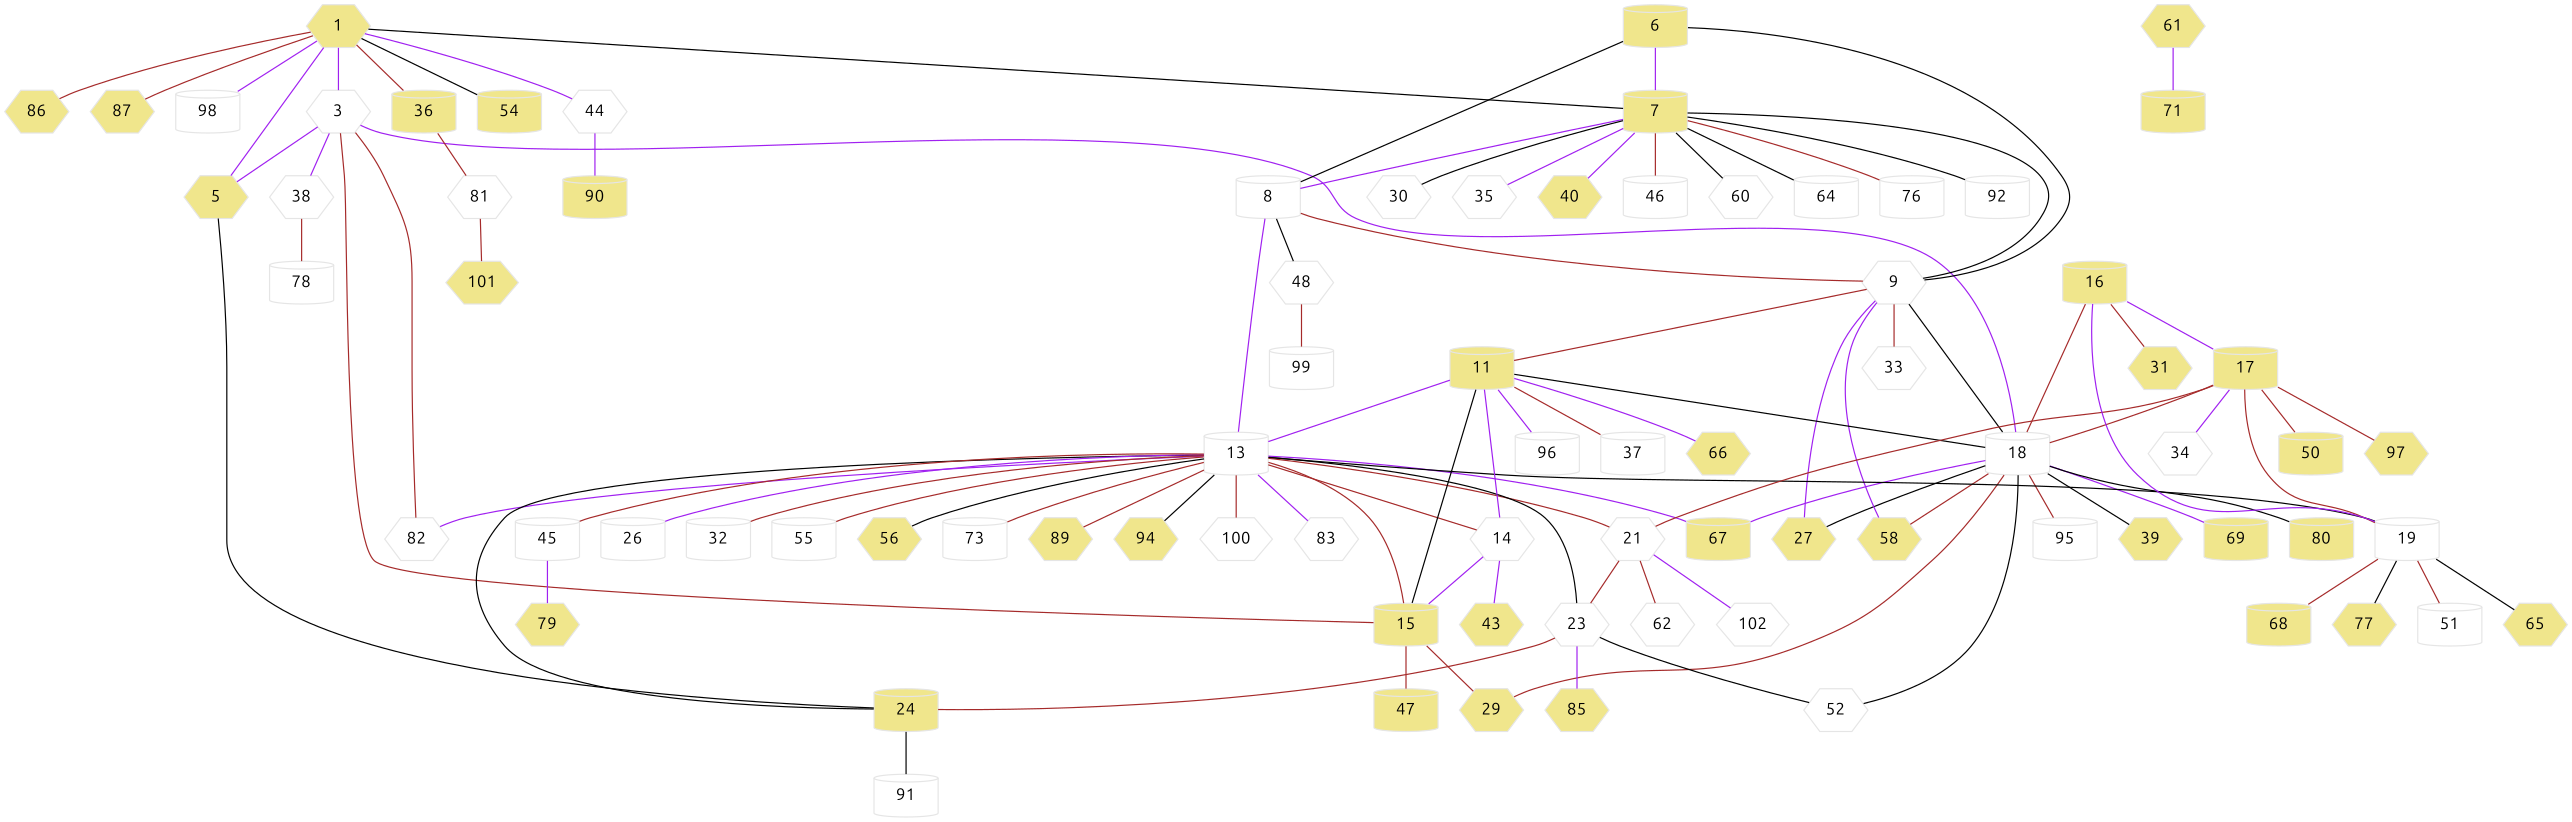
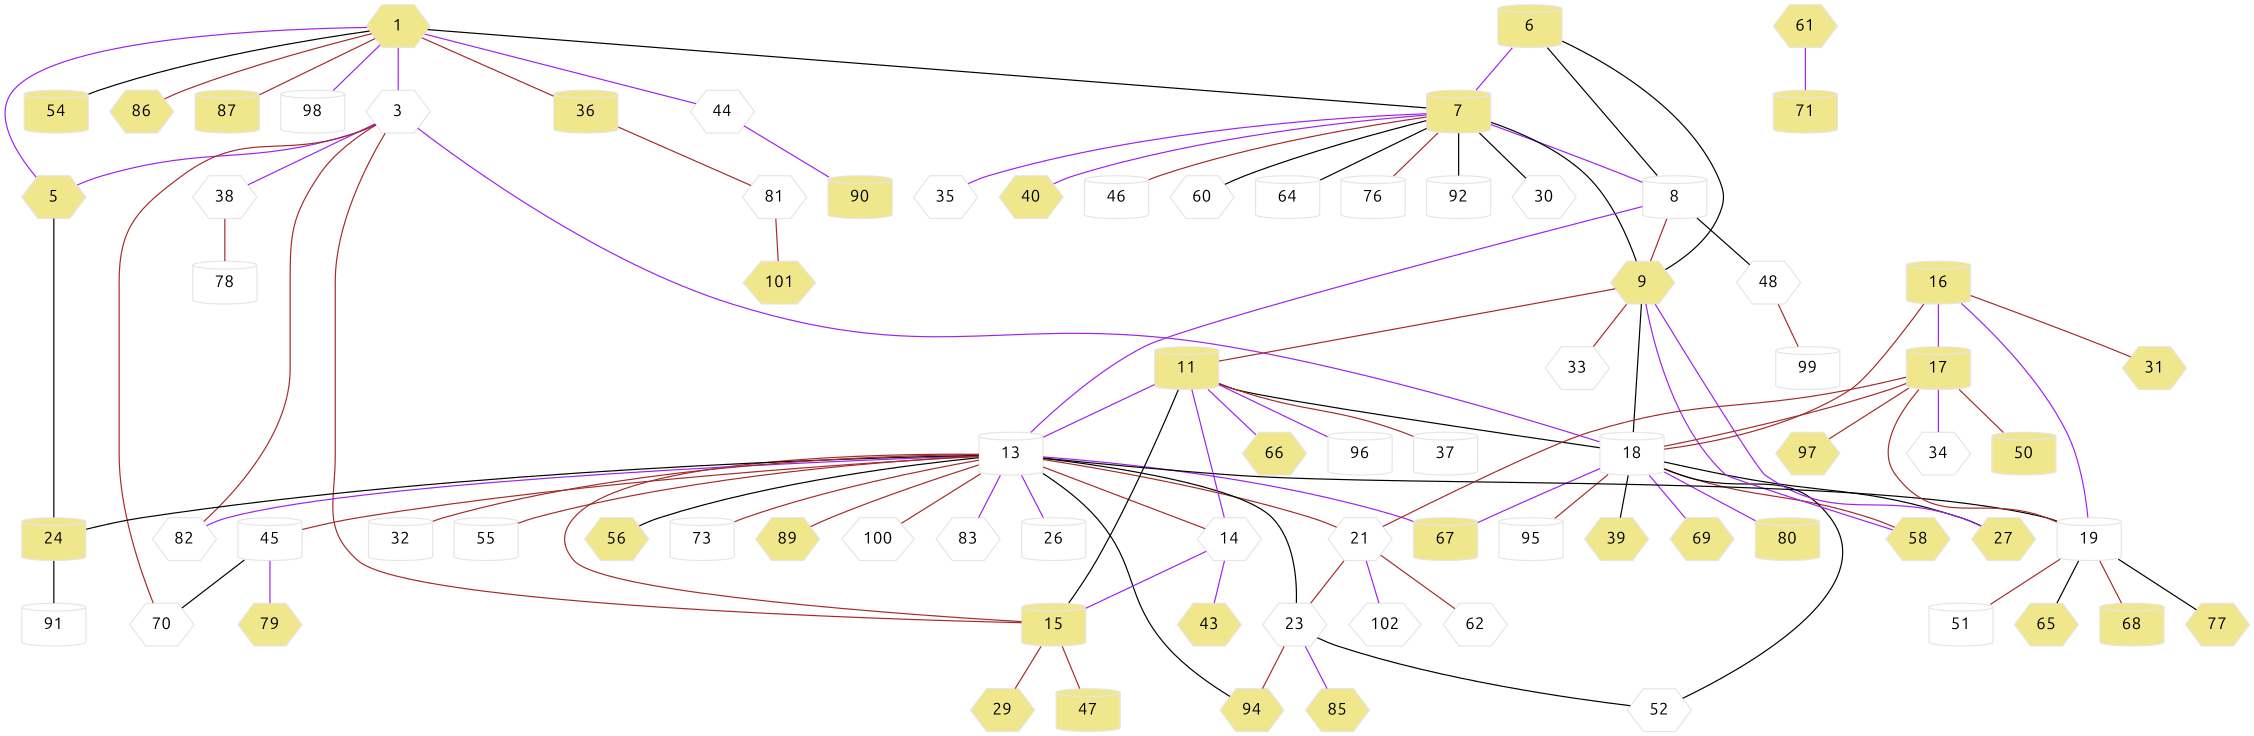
(122, 112) -> (227, 112)
(1894, 283) -> (1643, 283)
(2170, 493) -> (1710, 496)
(2236, 539) -> (1702, 539)
none -> (162, 625)
(1790, 649) -> none
(1249, 696) -> (1273, 667)
